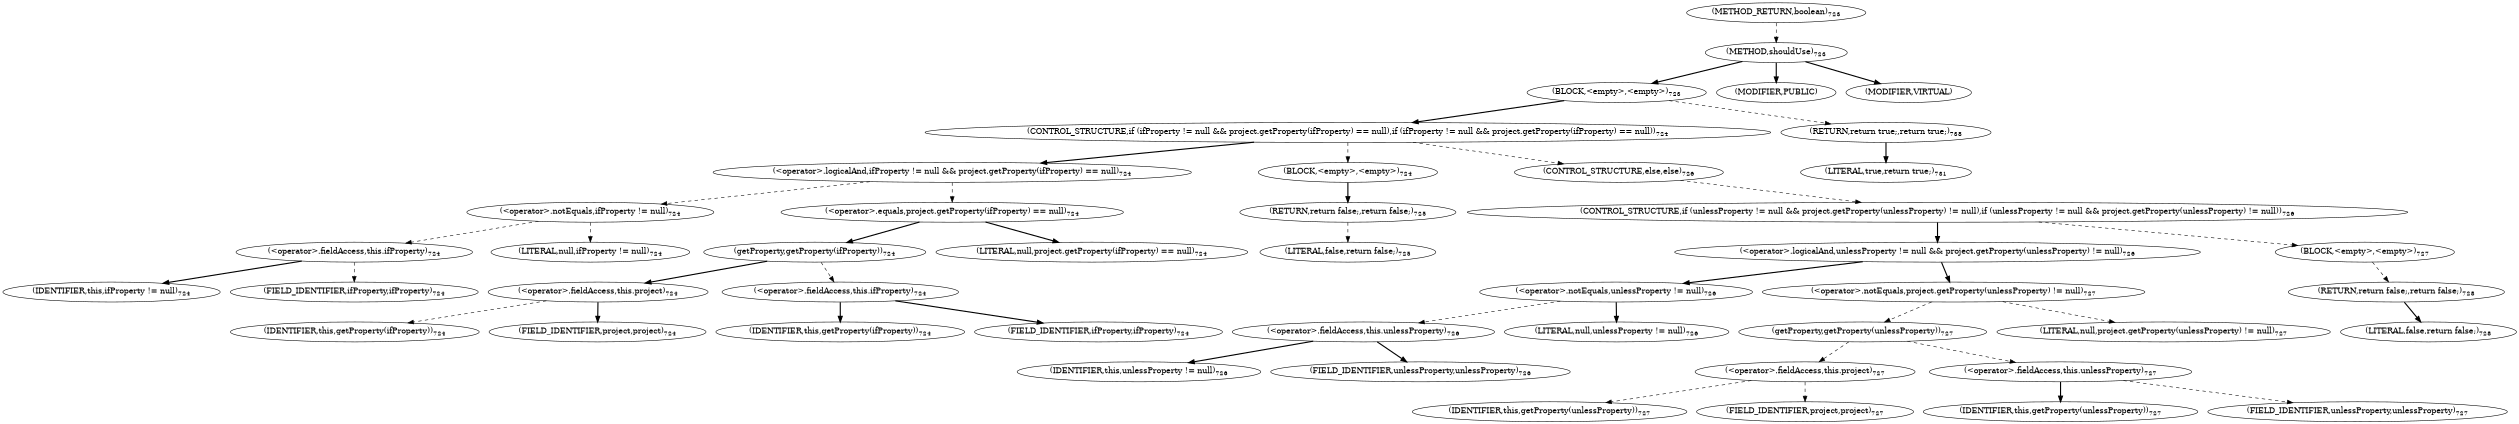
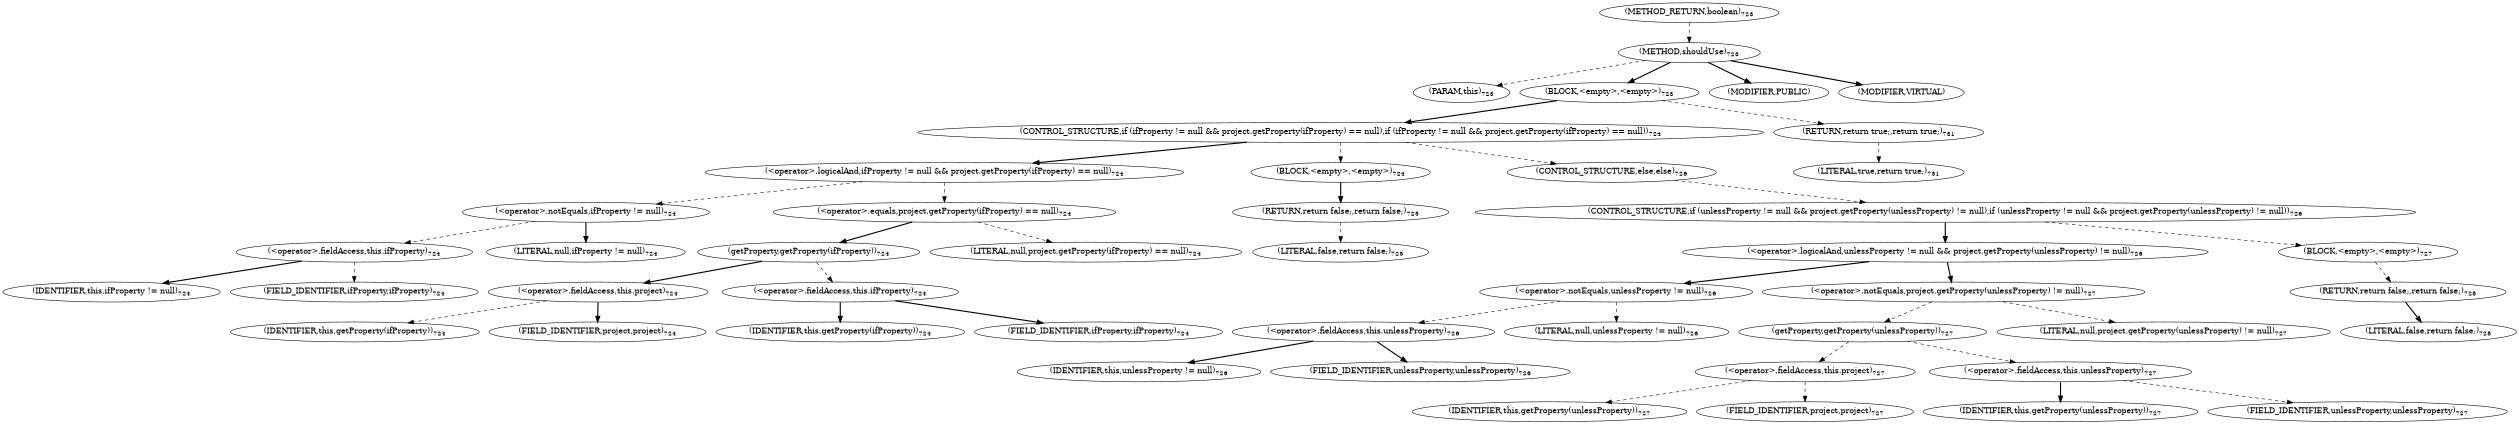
none -> (1462, 93)
(1956, 132) -> (1949, 132)
(1886, 150) -> (1879, 150)
(590, 229) -> (586, 229)
(1019, 231) -> (1012, 231)
(1616, 309) -> (1616, 309)
